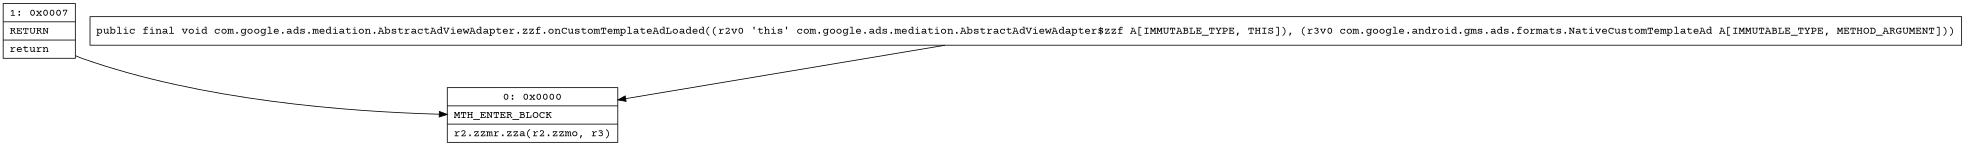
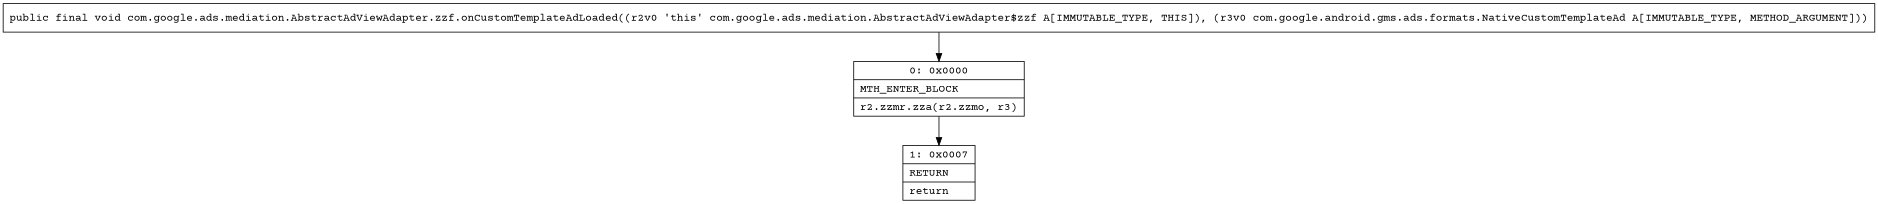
(255, 99) -> (939, 127)
